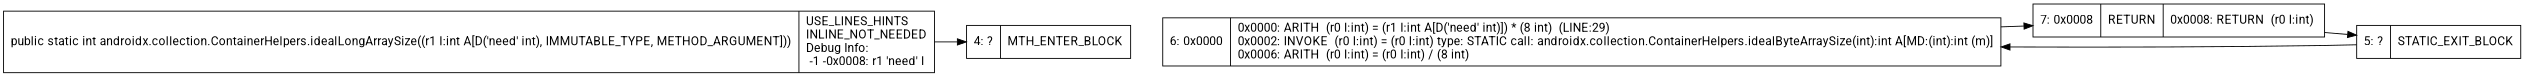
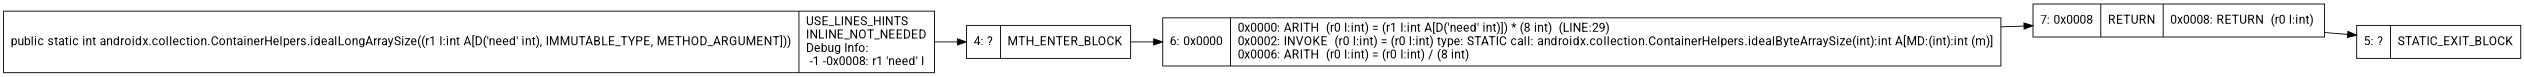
(2183, 47) -> (1142, 42)
